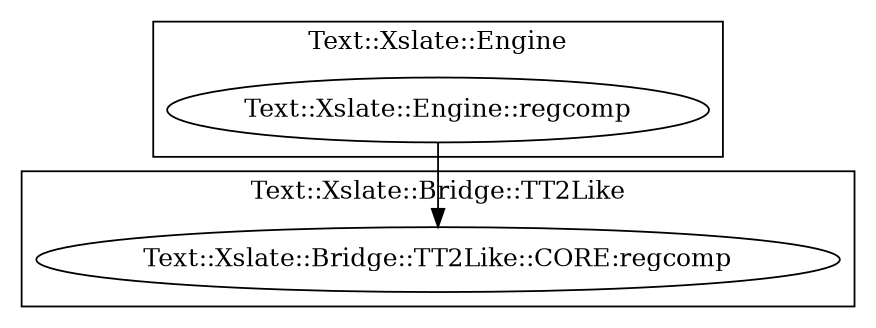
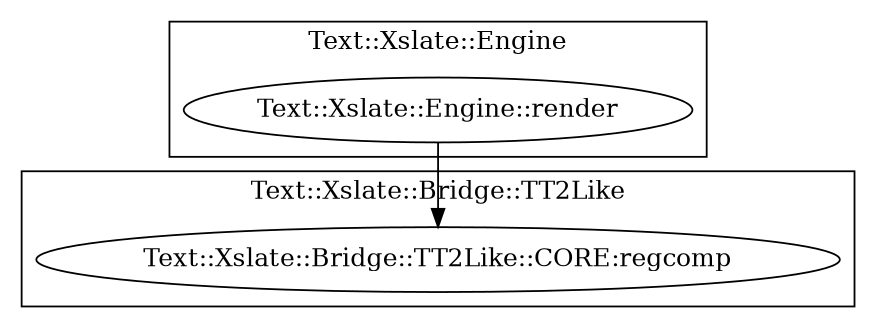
(438, 110) -> (438, 110)
